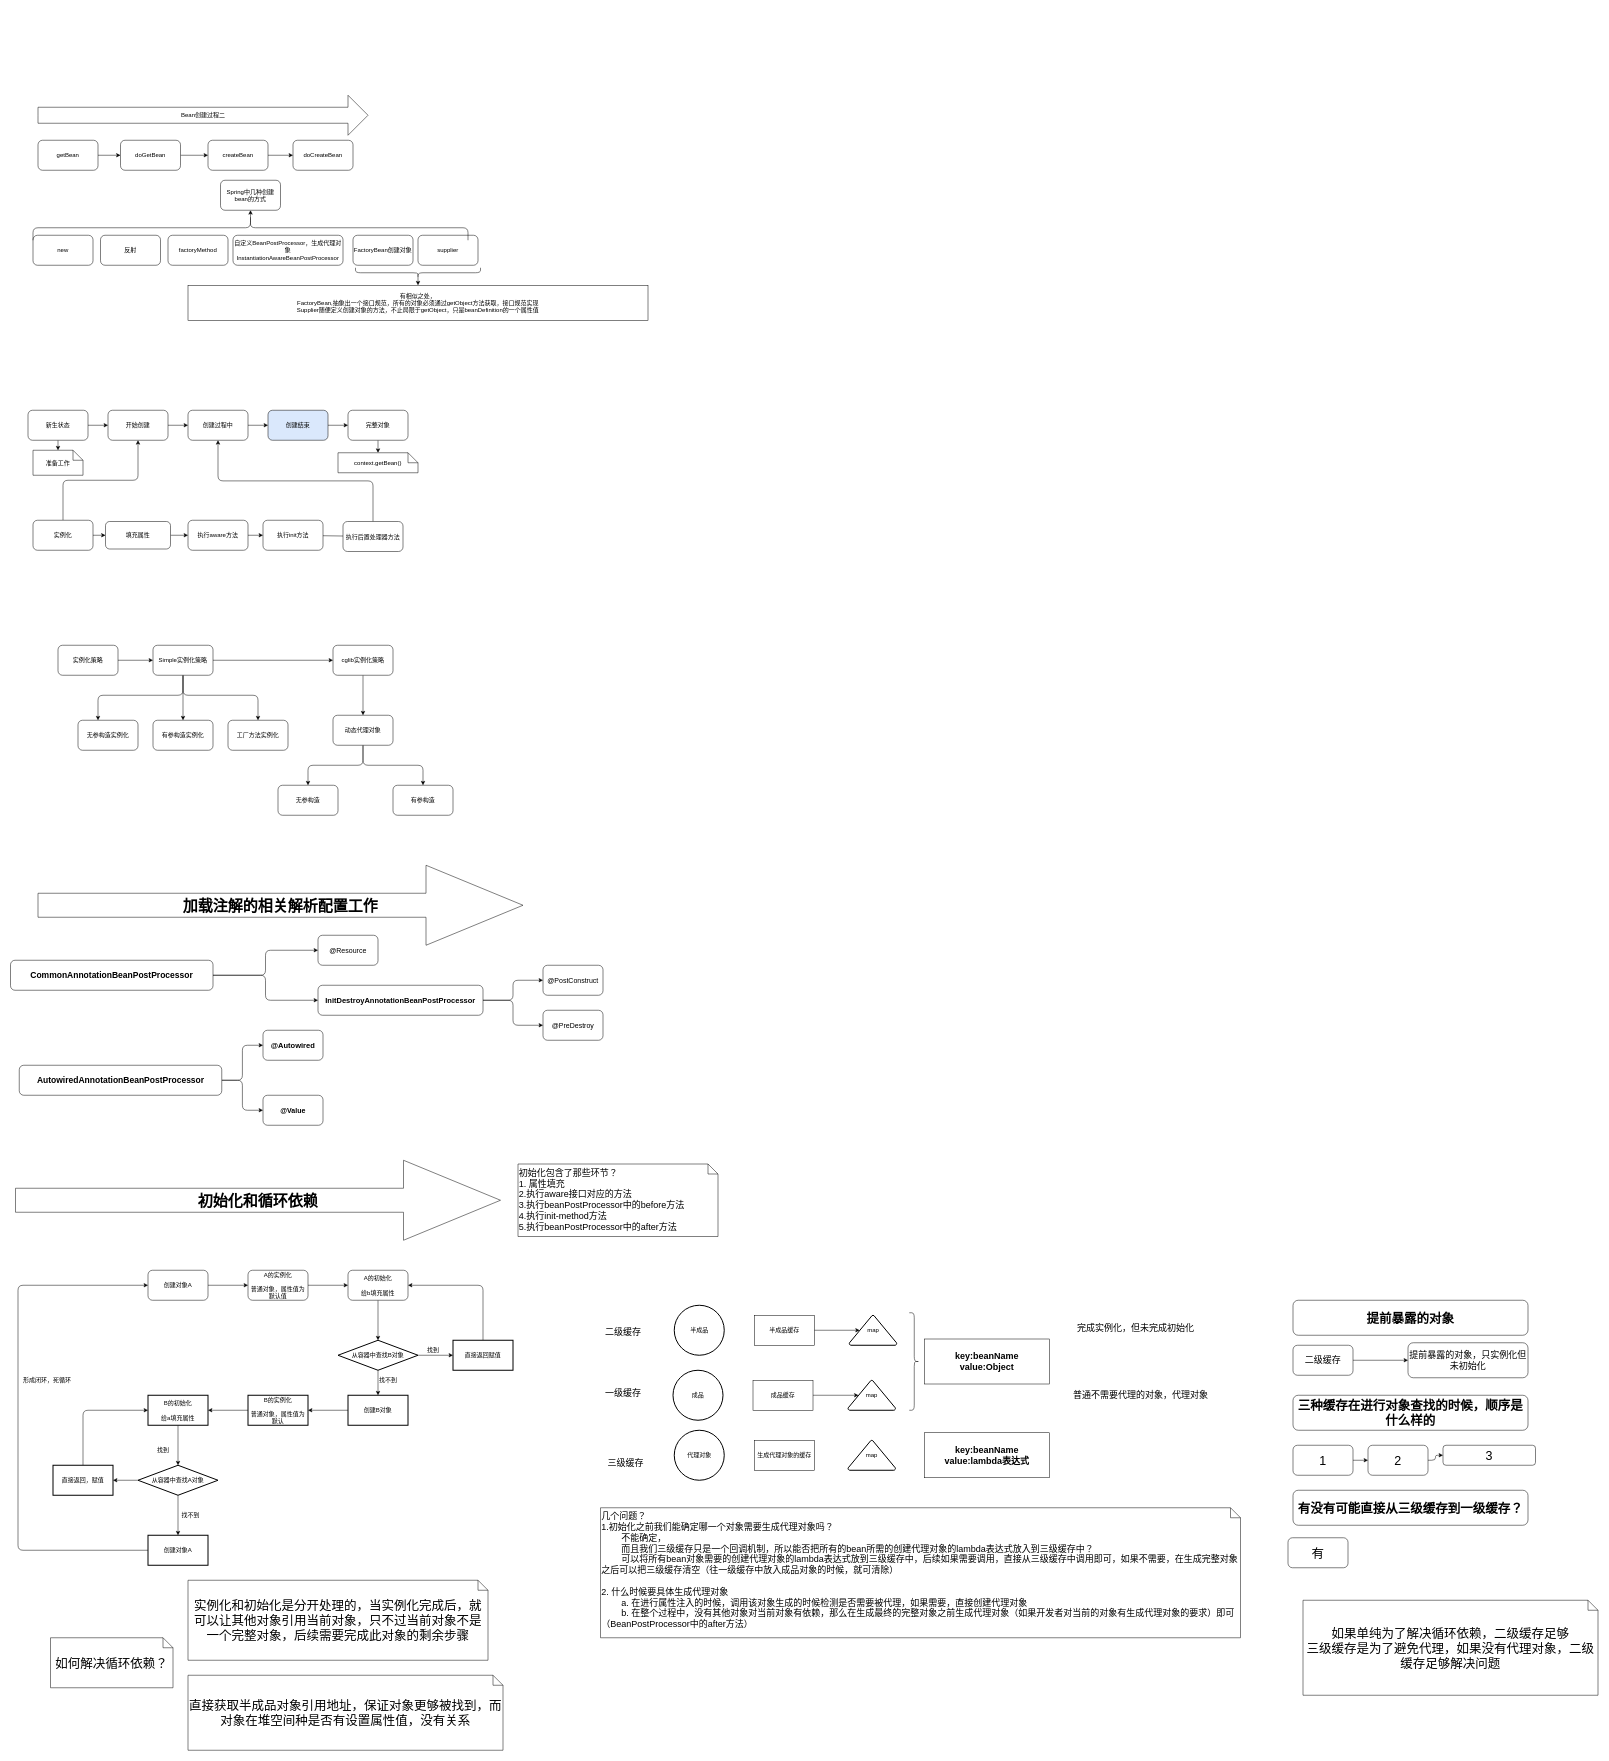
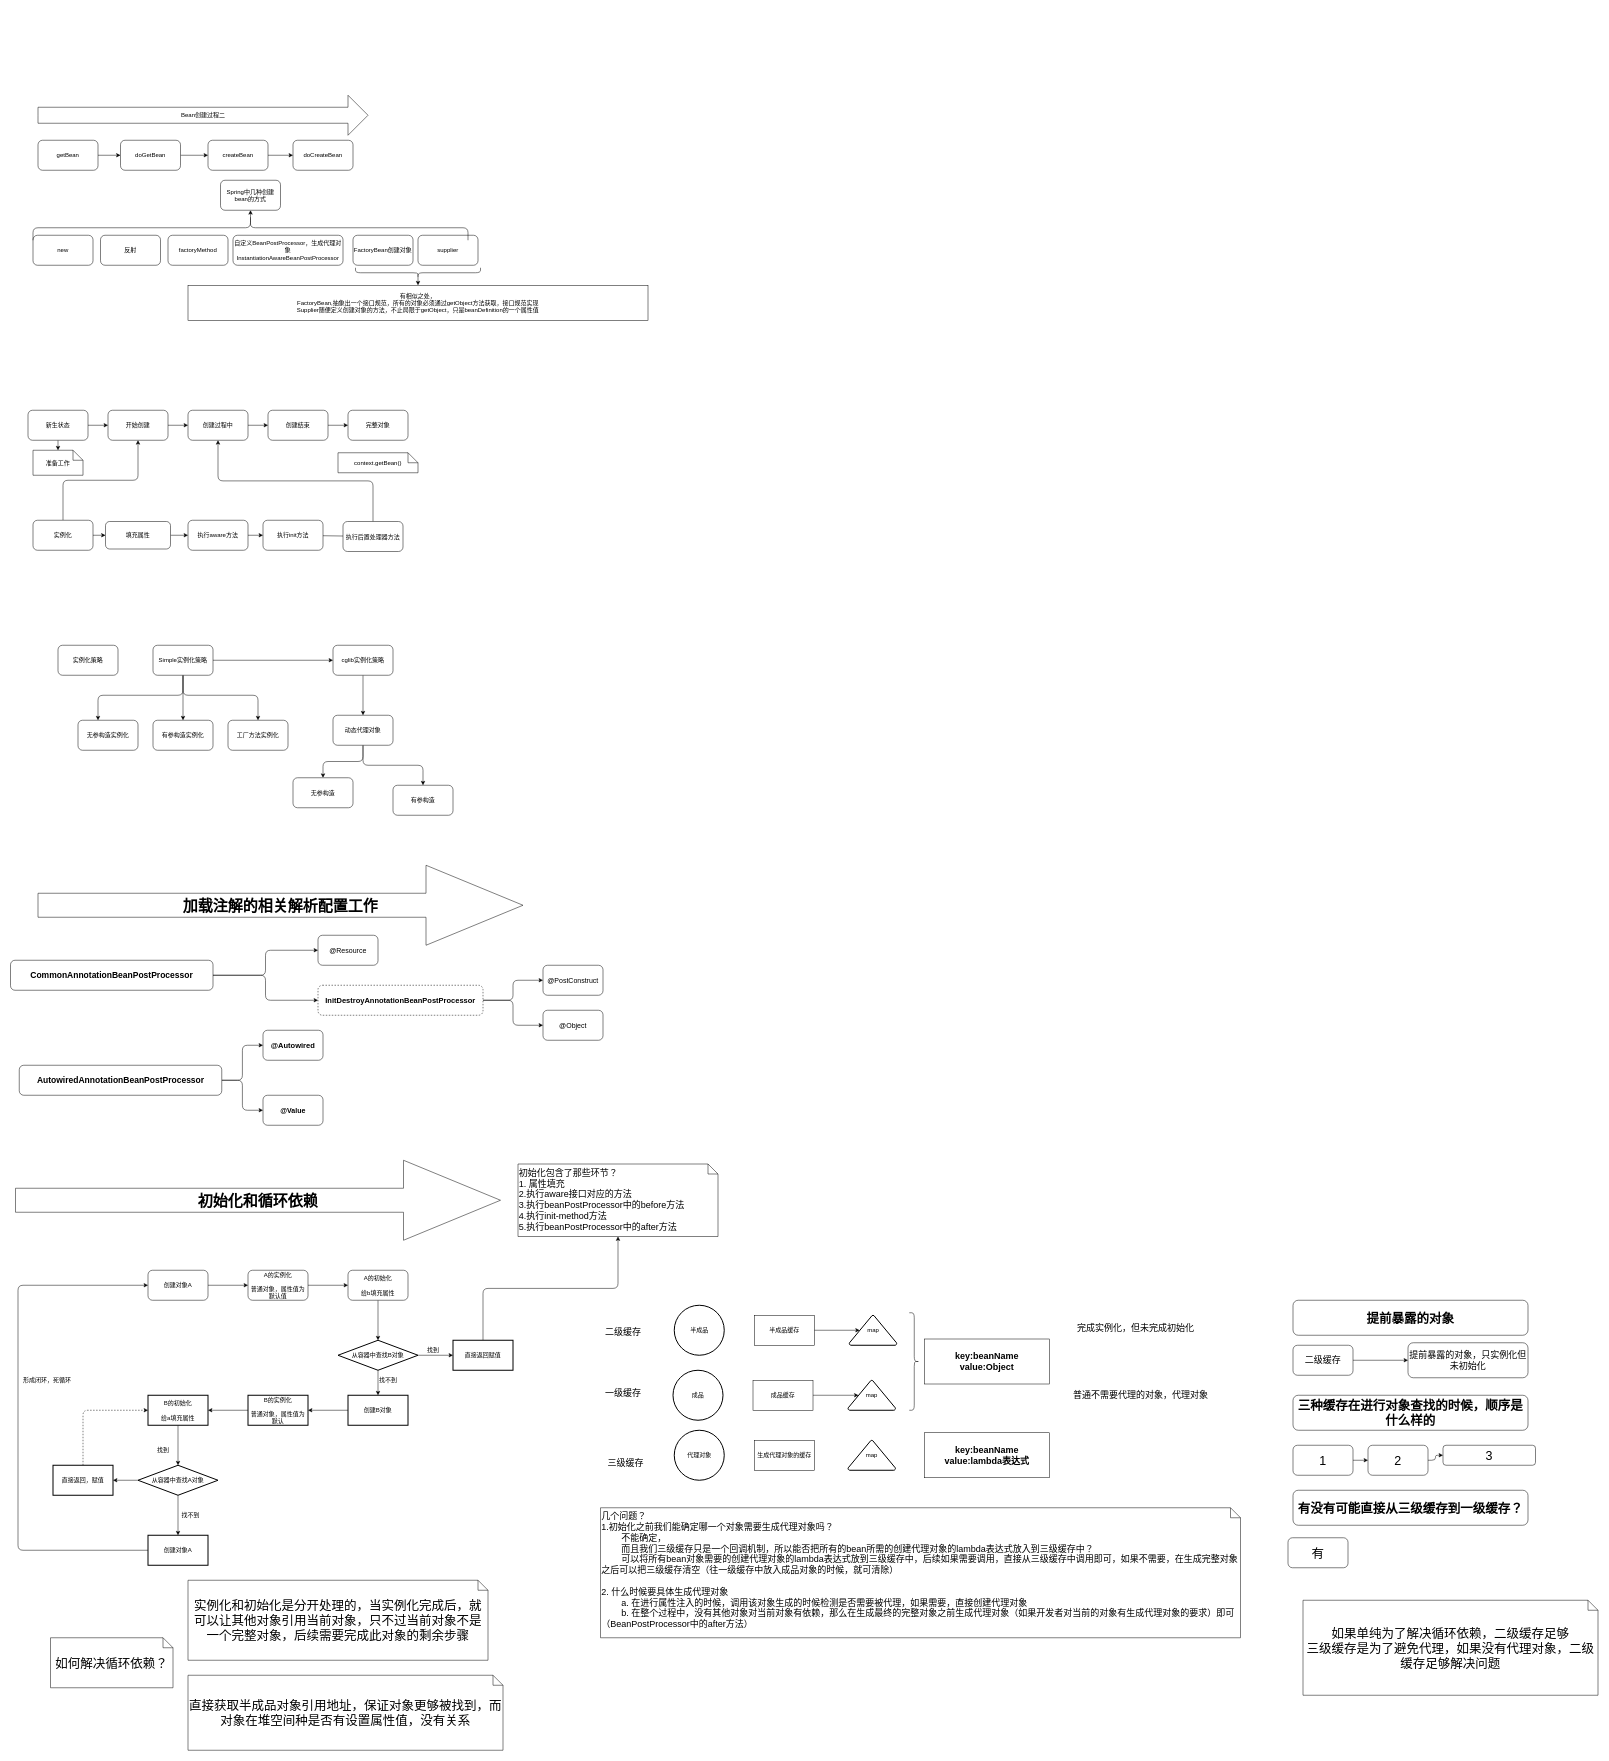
(298, 425) -> (298, 425)
(378, 449) -> none
(149, 660) -> none
(308, 800) -> (323, 793)
(400, 1000) -> (400, 1000)
(573, 1025) -> (573, 1025)
(412, 1285) -> (486, 1289)
(110, 1410) -> (110, 1410)
